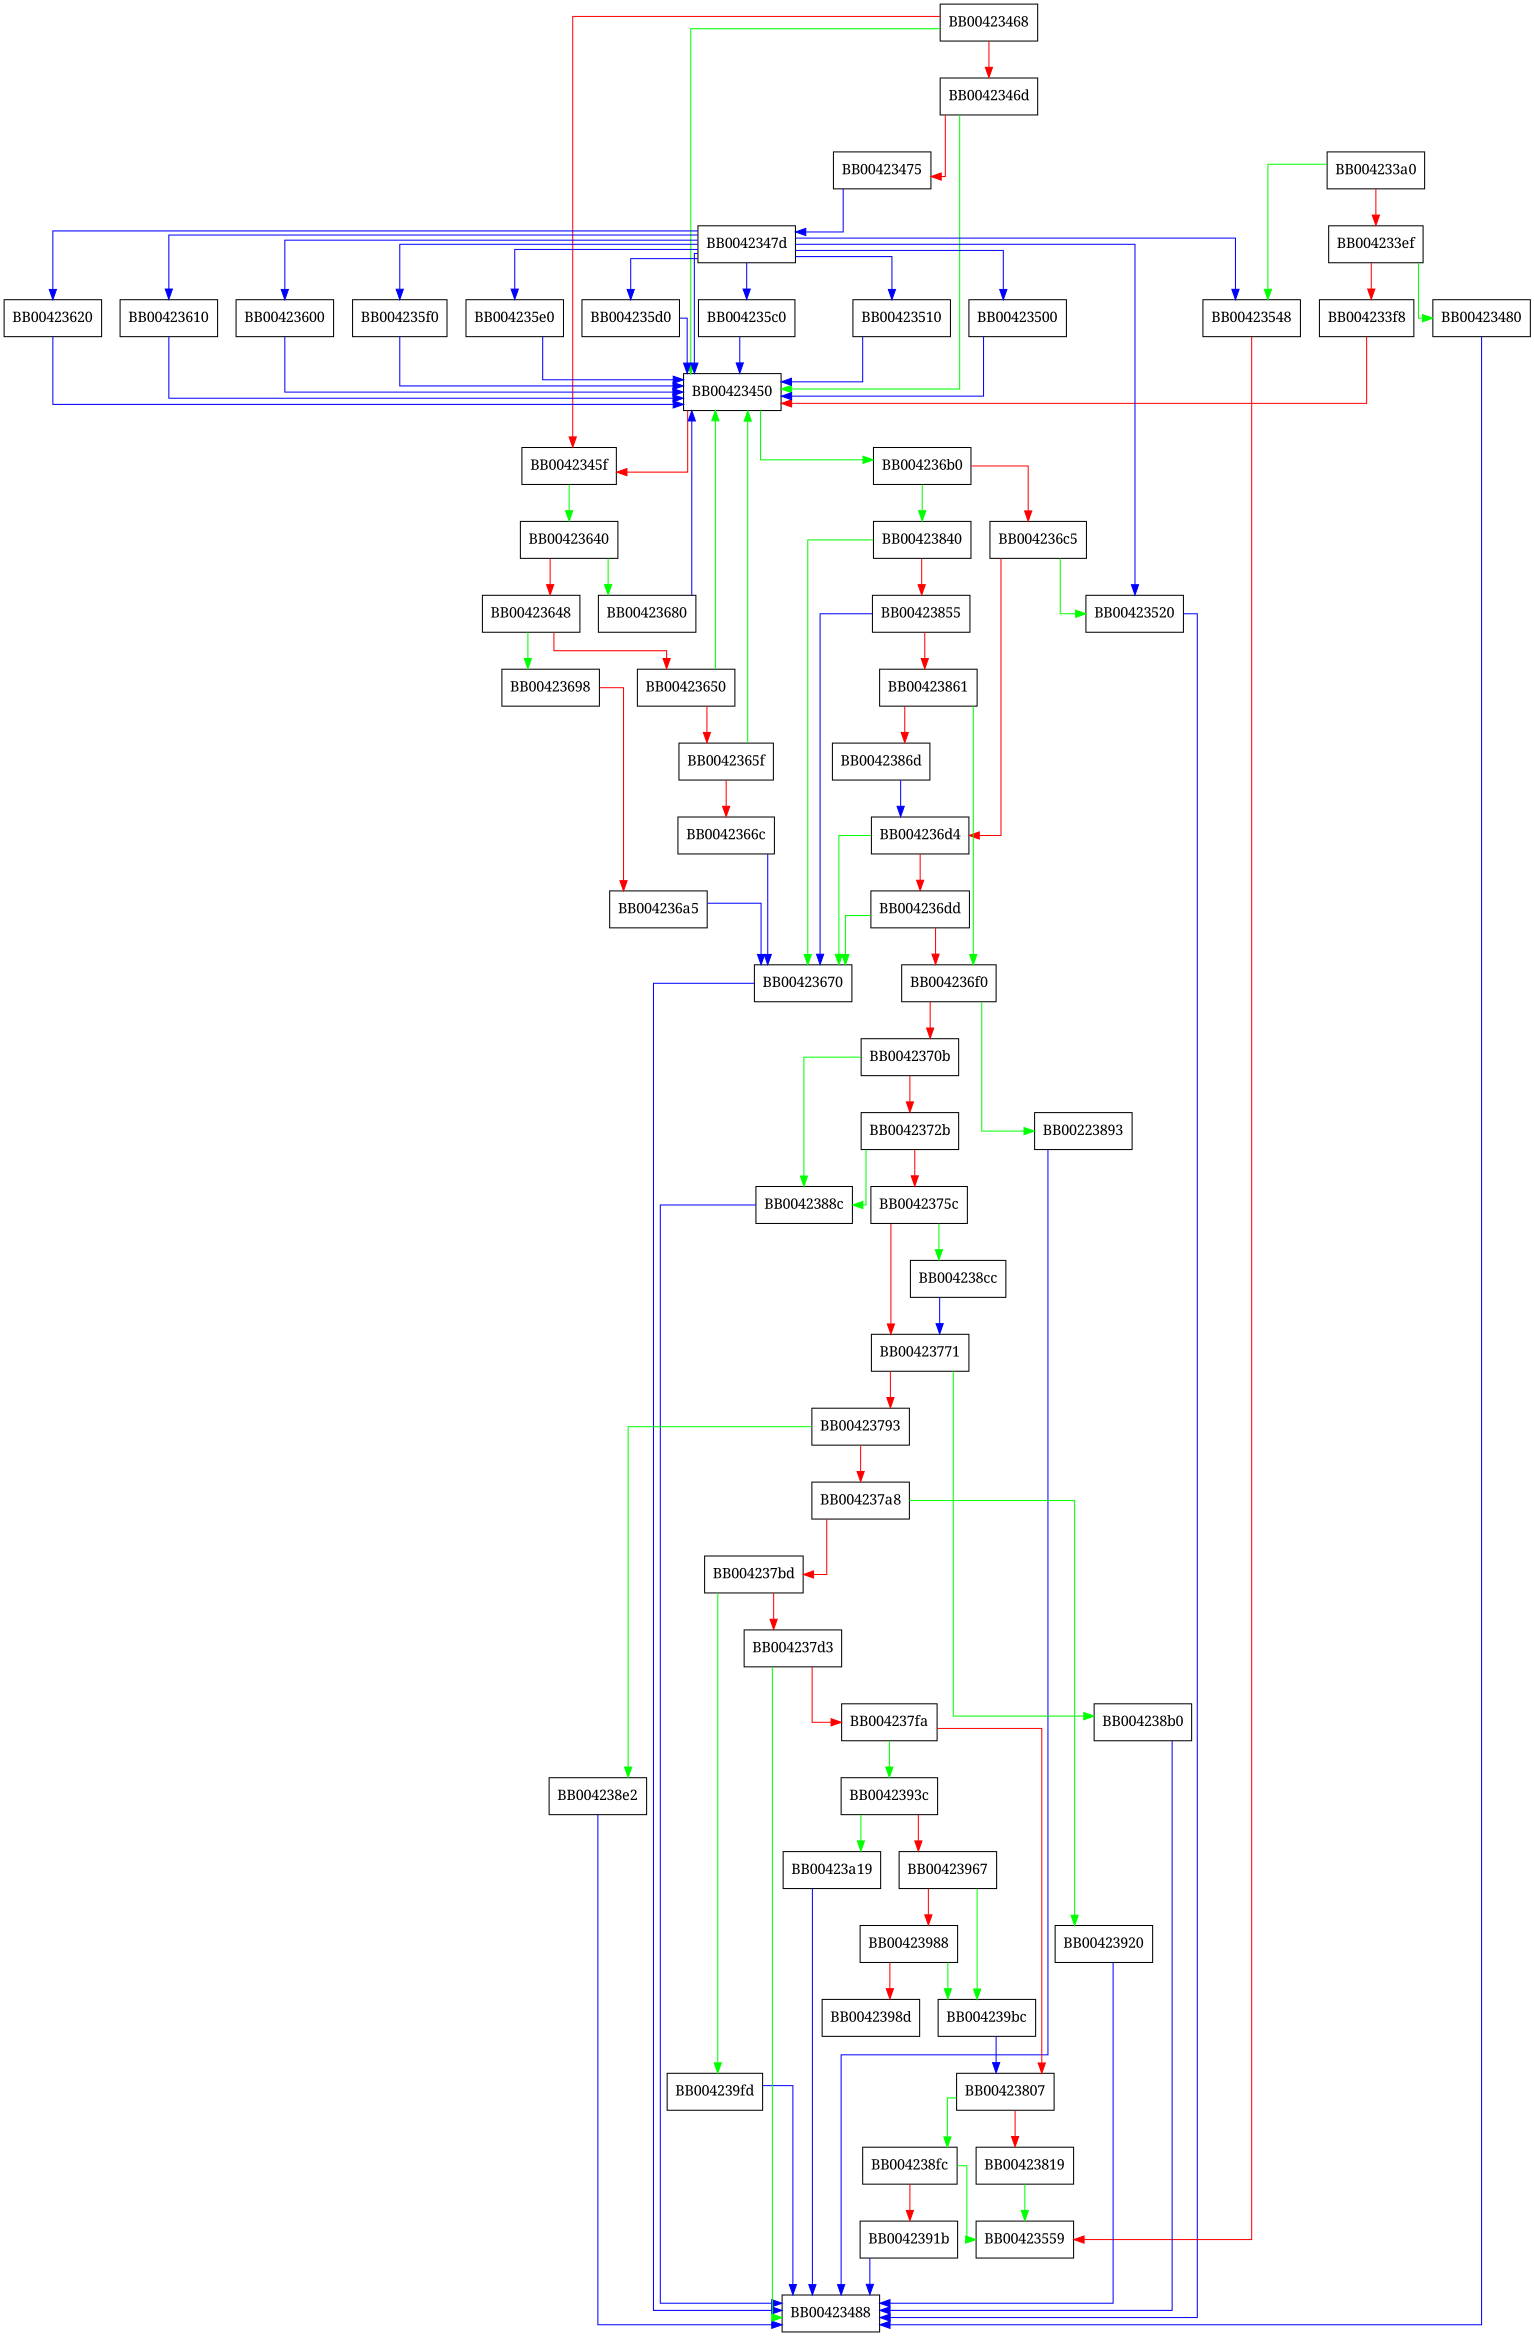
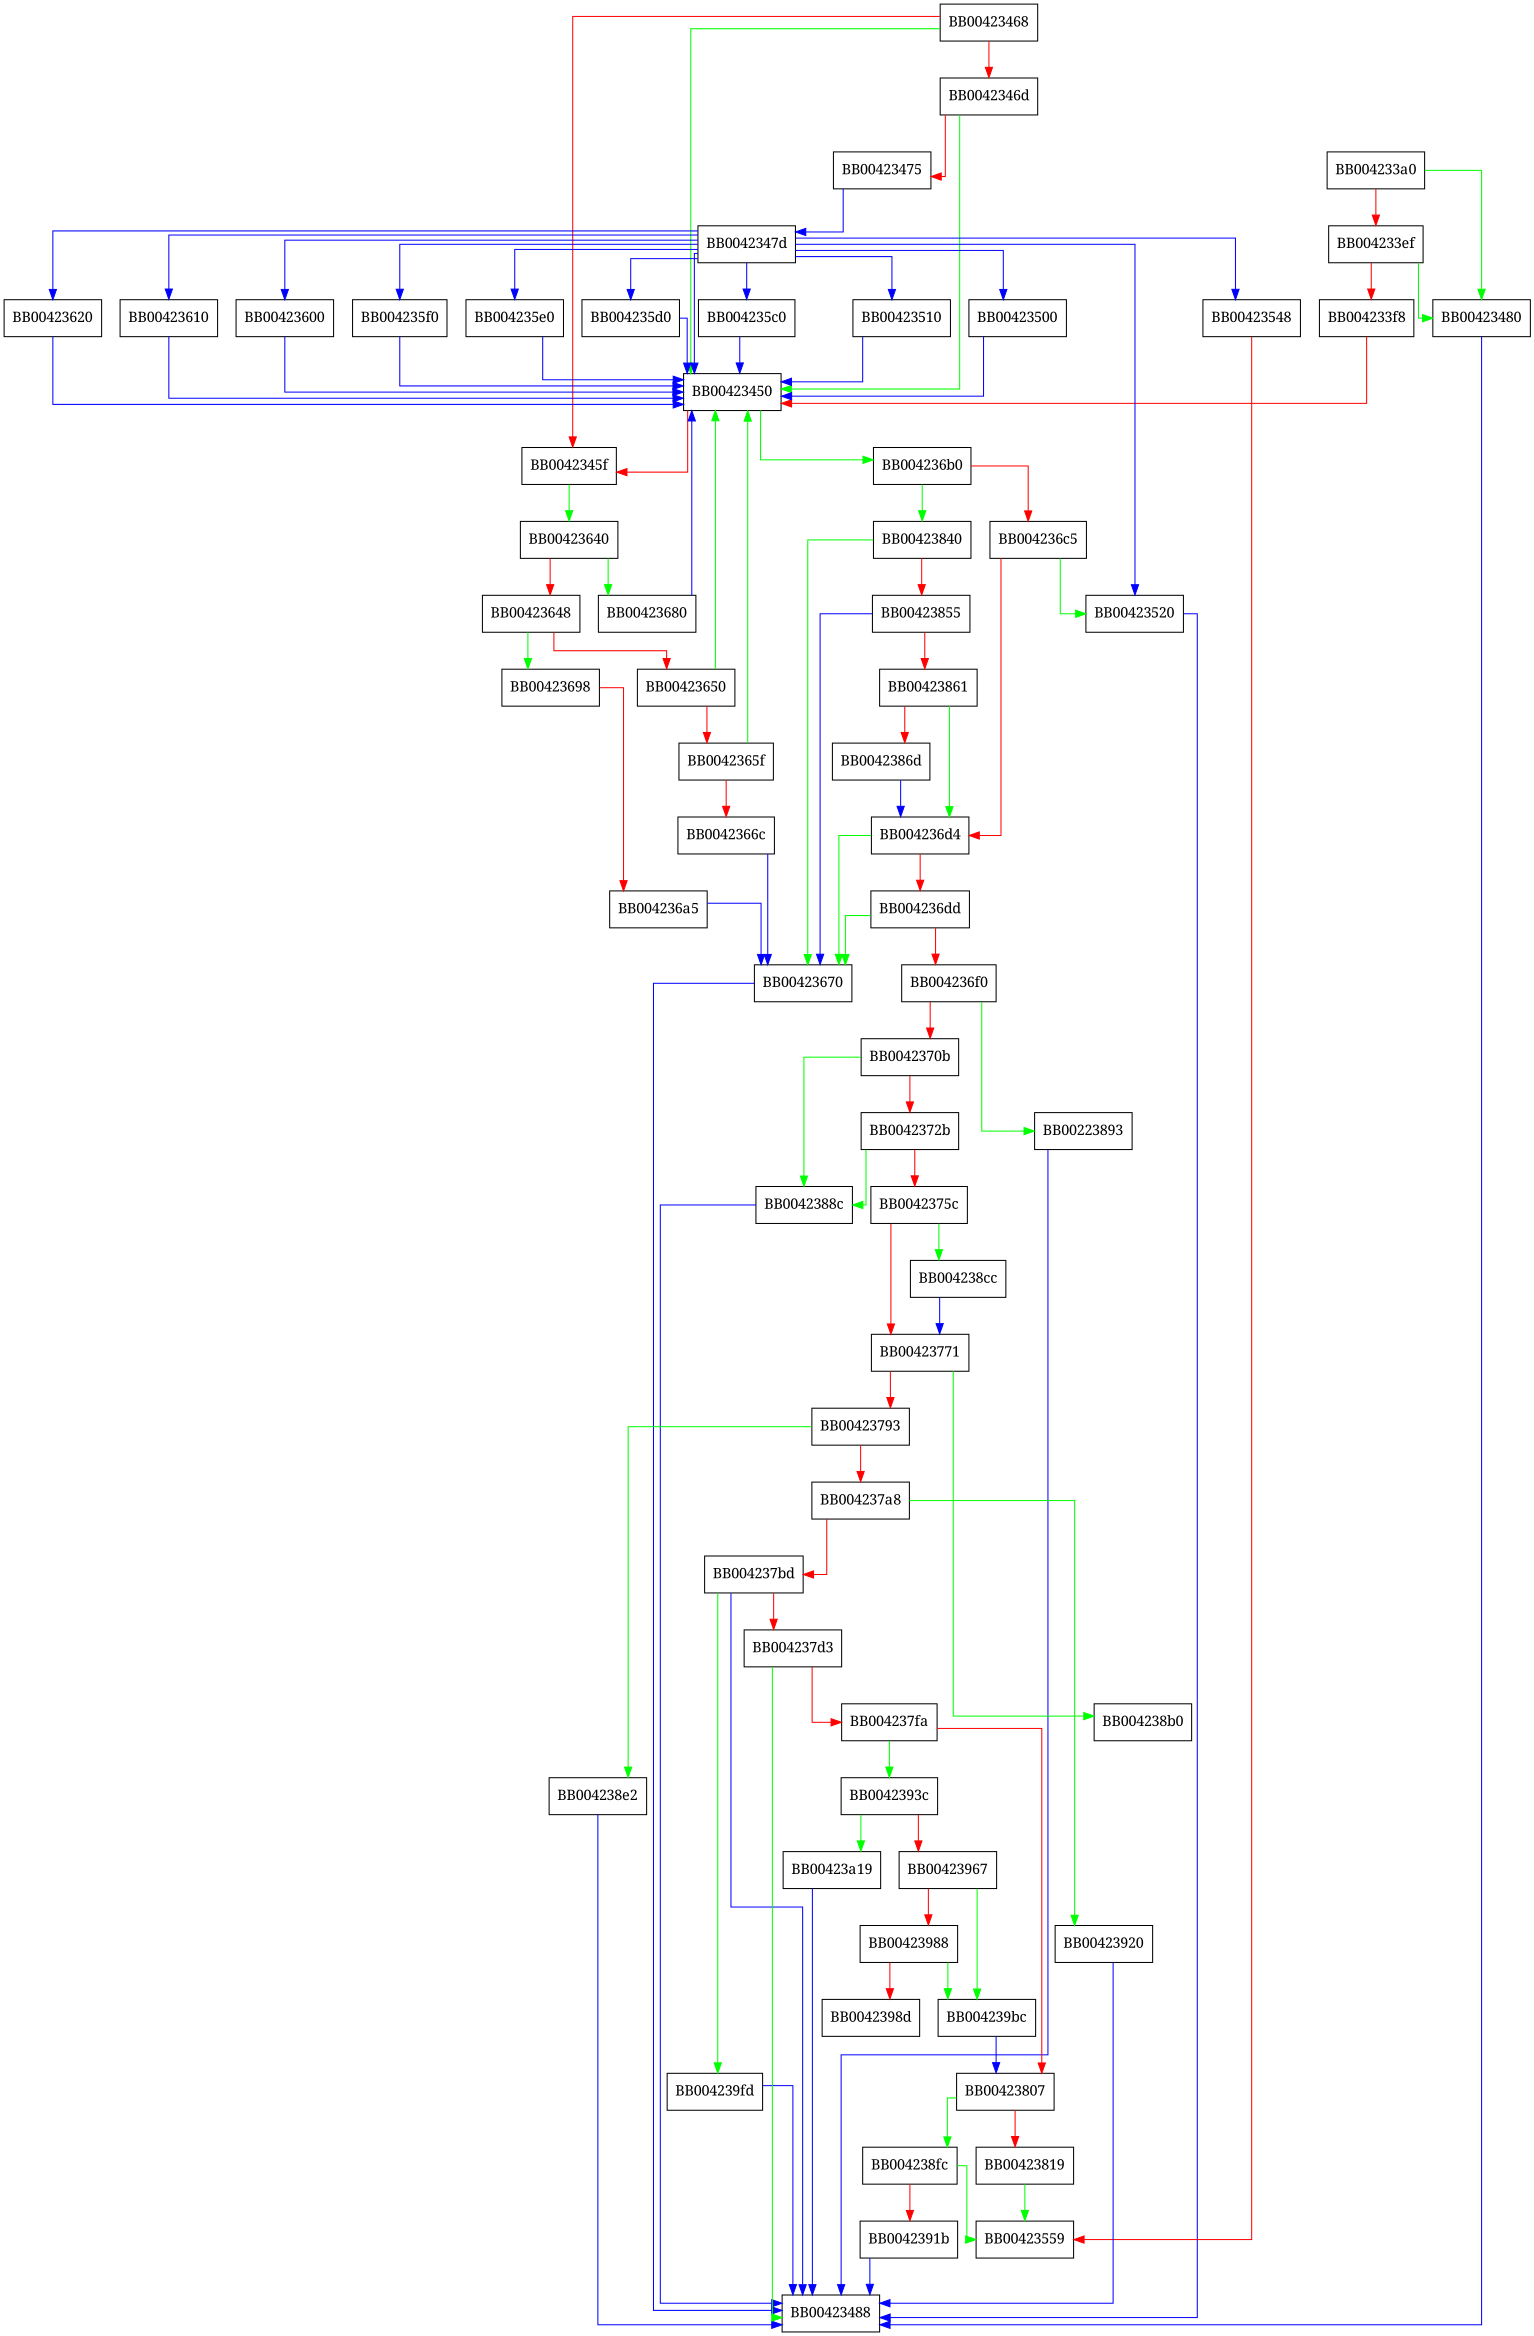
(1268, 197) -> (1482, 201)
(973, 830) -> (949, 756)
(1172, 2167) -> (799, 1907)
